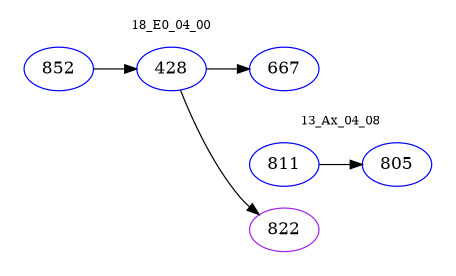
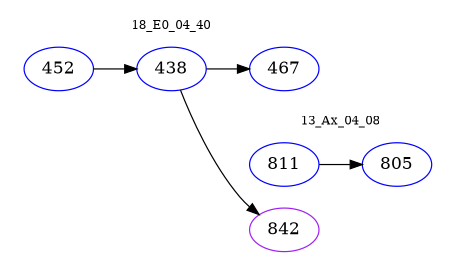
(172, 26) -> (172, 26)
(59, 69) -> (59, 69)
(172, 69) -> (172, 69)
(284, 69) -> (284, 69)
(284, 230) -> (284, 230)
